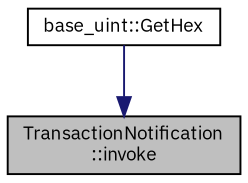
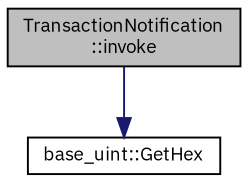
(124, 71) -> (124, 92)
